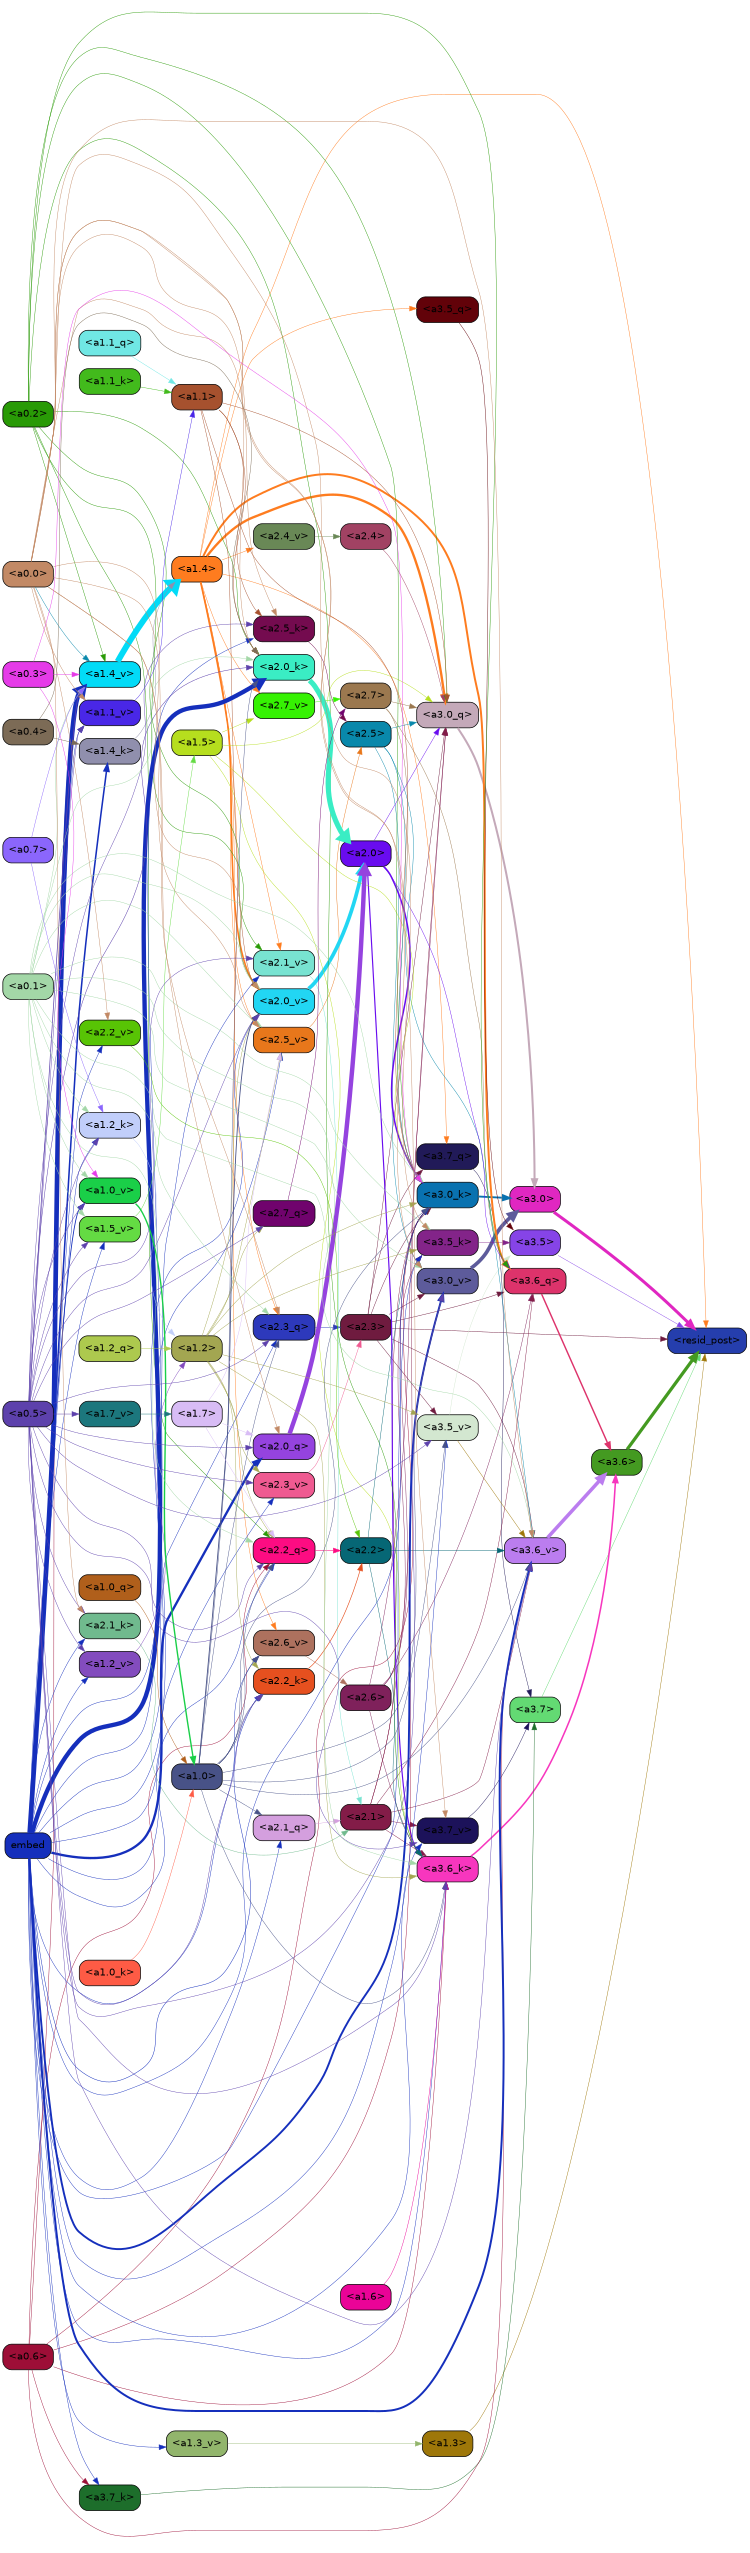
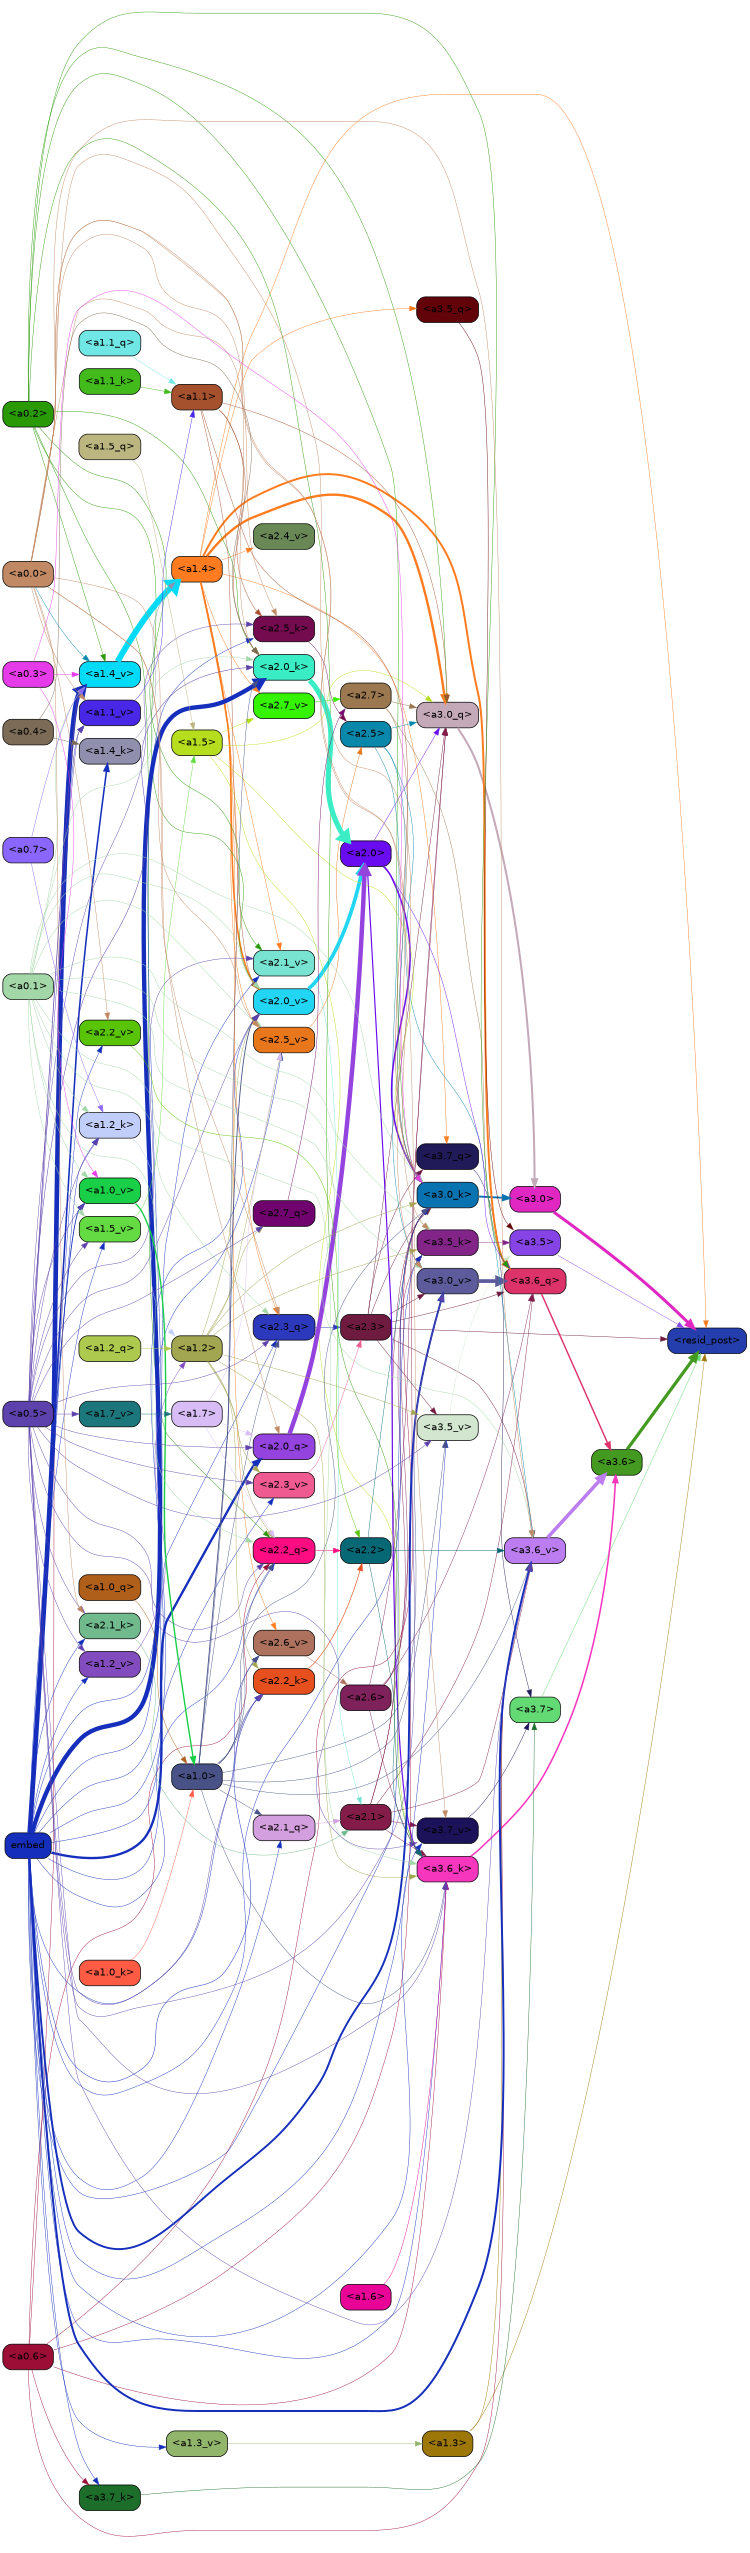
none -> (110, 447)
(366, 537) -> none
(173, 847) -> none
(489, 1248) -> (486, 1281)
(489, 1486) -> (502, 2002)
